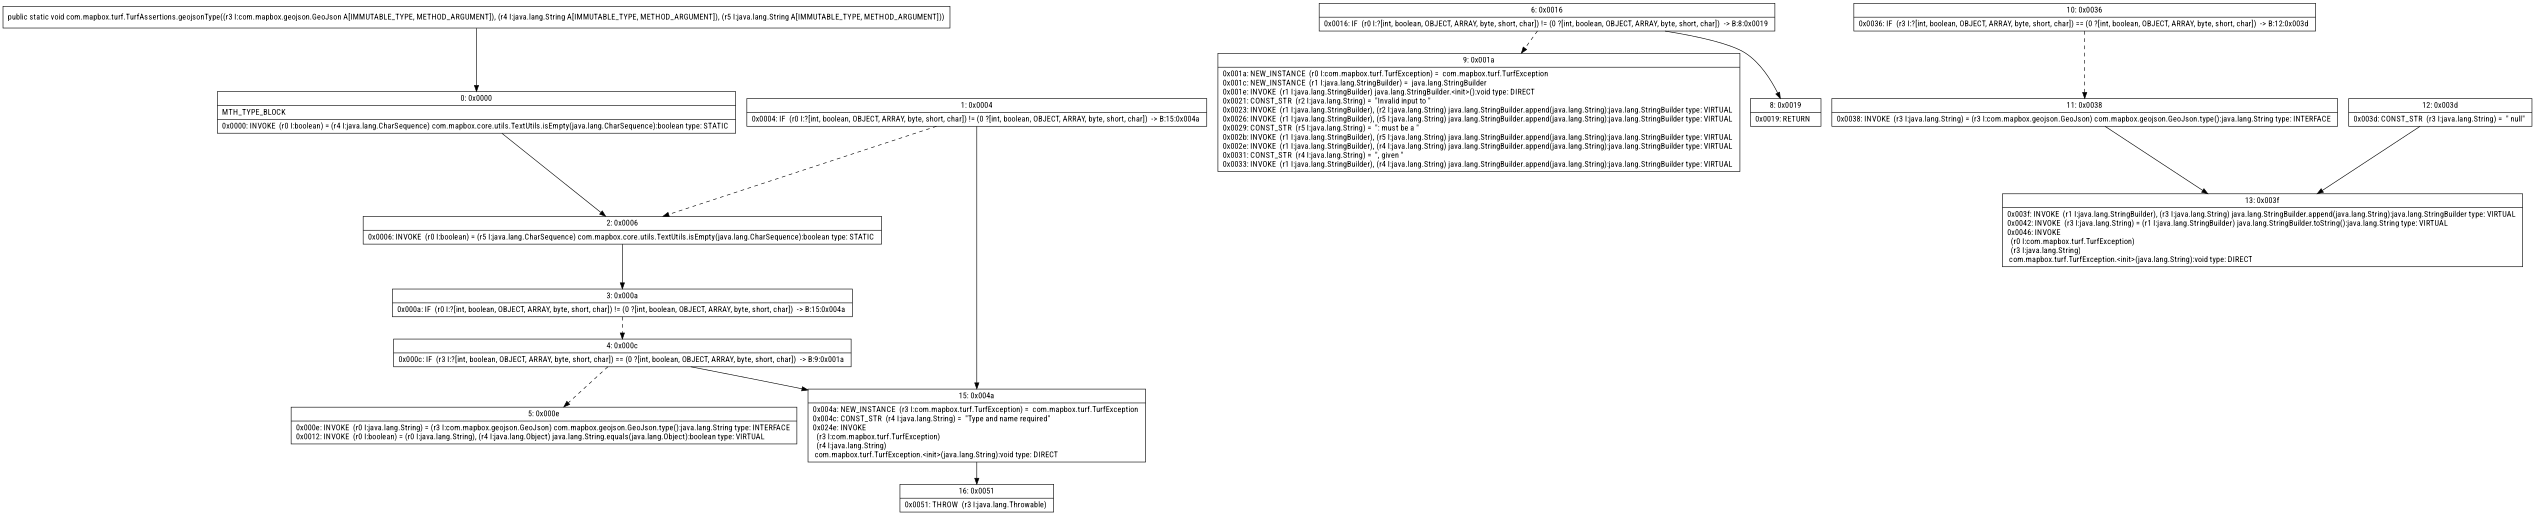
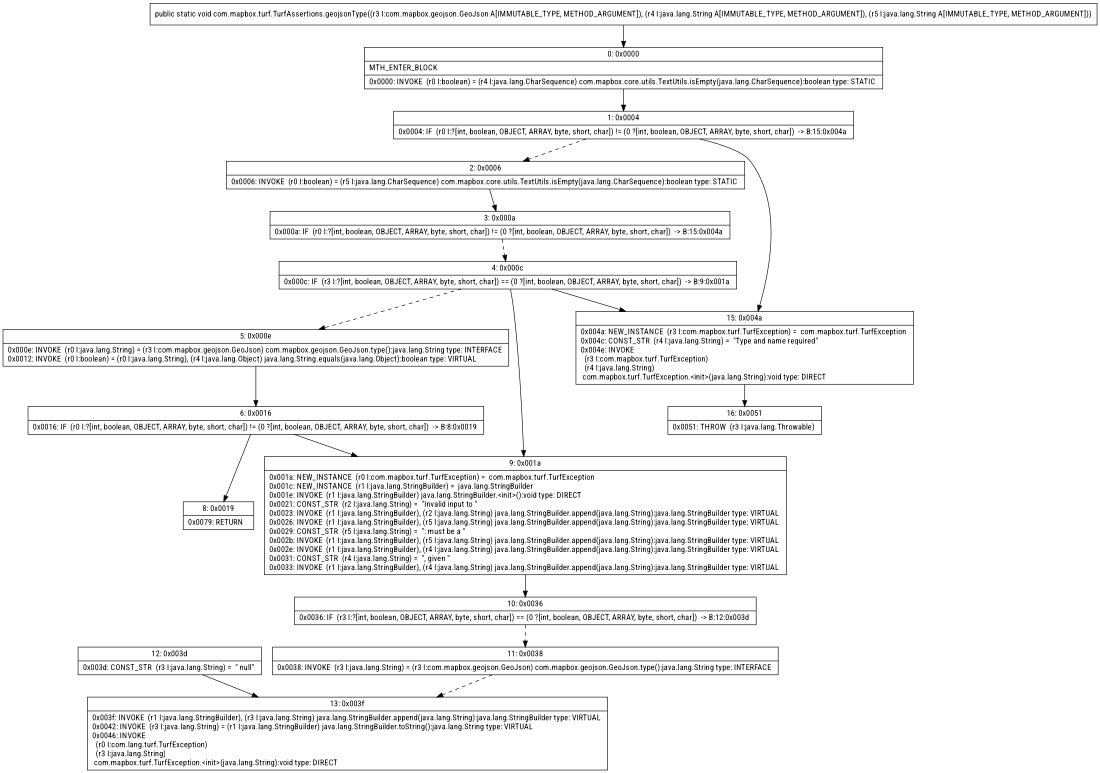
(1531, 40) -> (323, 444)
(254, 112) -> (404, 68)
(1786, 119) -> (219, 522)
(2154, 158) -> (467, 685)
(551, 173) -> (624, 97)
(2071, 241) -> (150, 745)
none -> (519, 370)
none -> (256, 383)
(841, 428) -> (609, 350)
none -> (525, 583)
